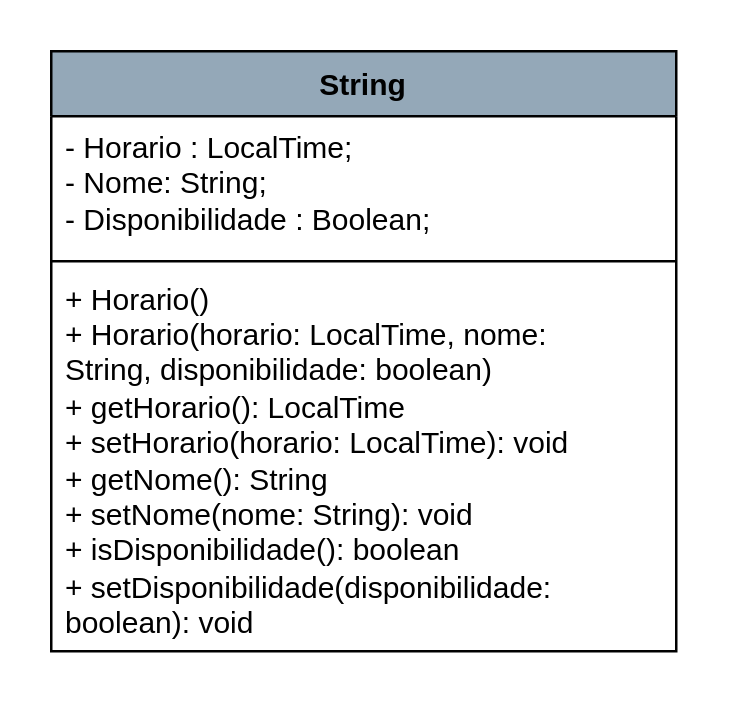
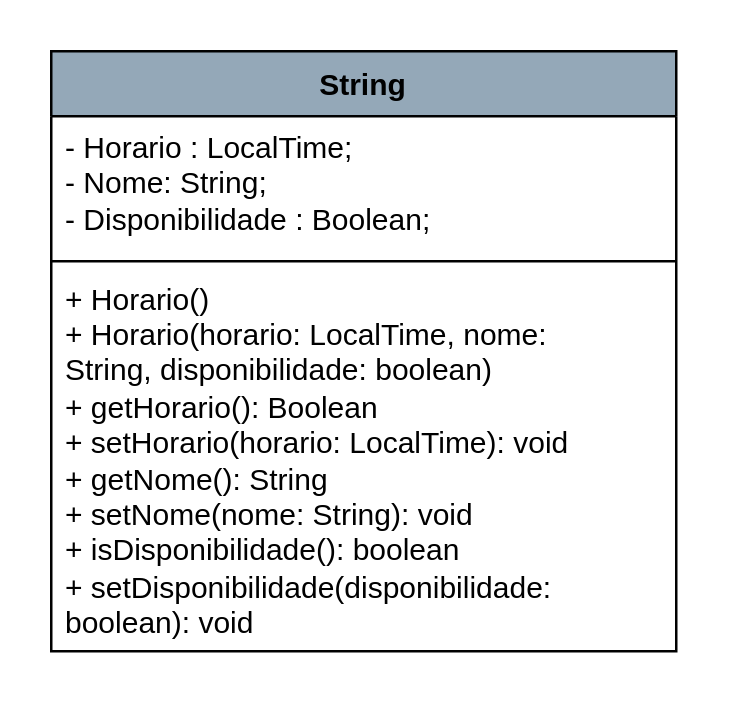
(366, 461) -> (366, 461)
